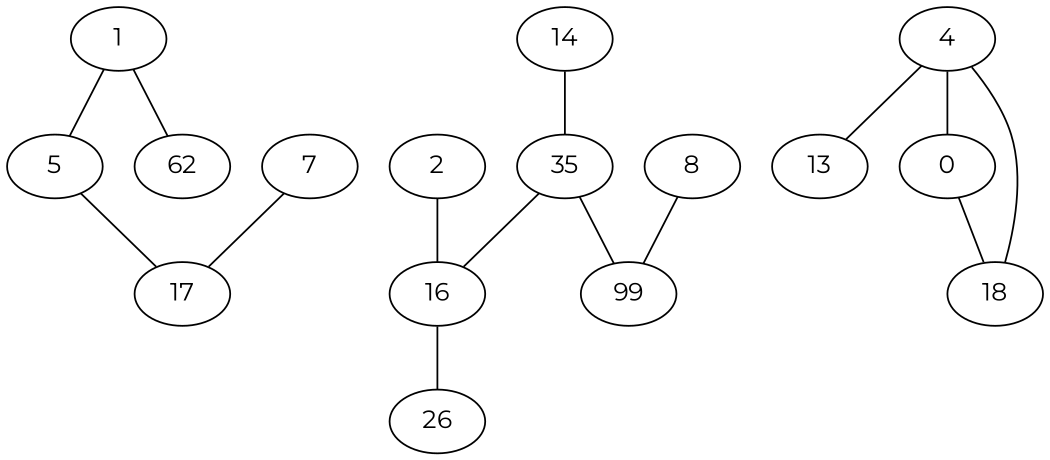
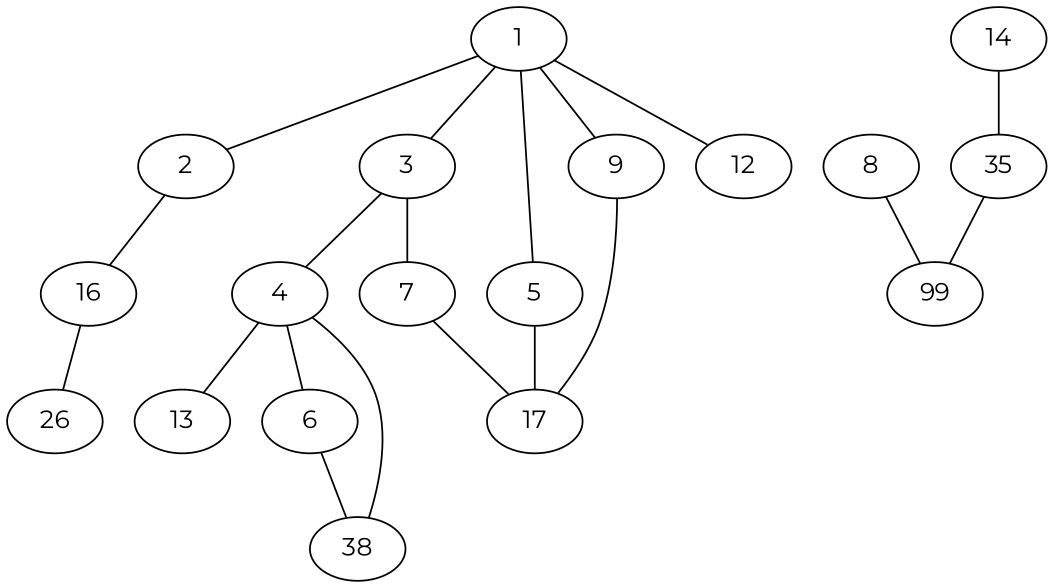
none -> (352, 103)
(182, 166) -> (744, 166)
none -> (407, 166)
none -> (616, 166)
(947, 166) -> (310, 421)
(501, 230) -> none
(995, 294) -> (358, 549)
